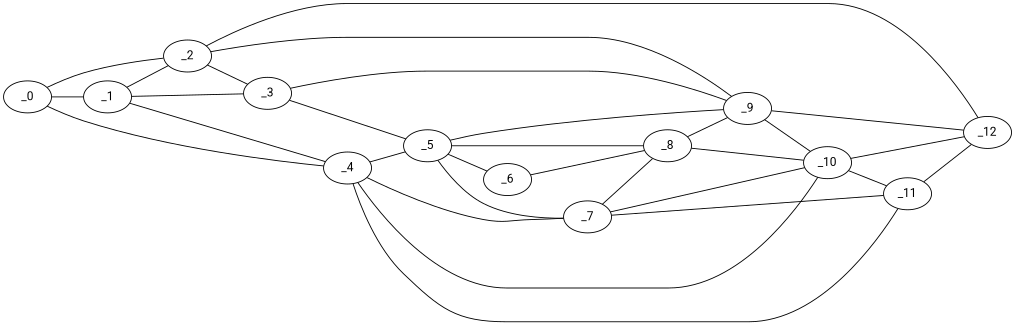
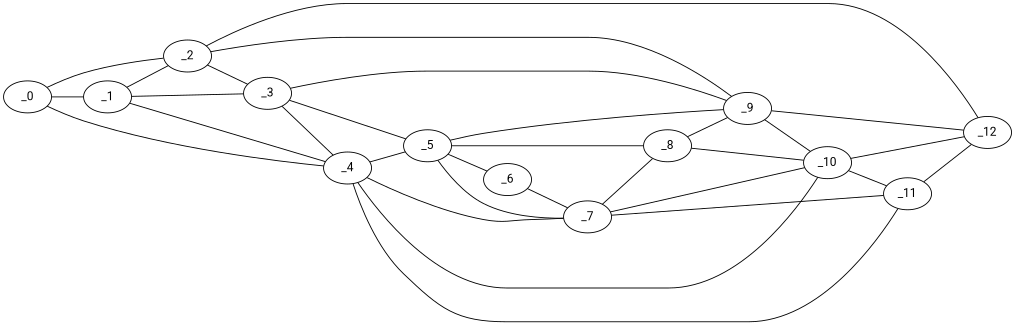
none -> (308, 131)
(588, 163) -> (548, 198)
